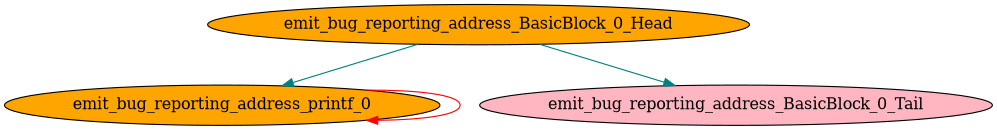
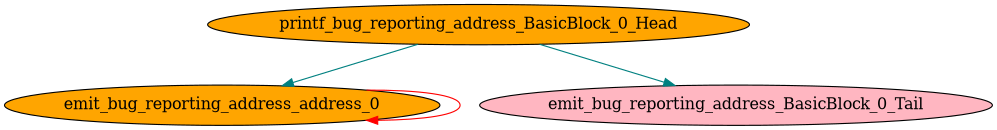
(479, 25) -> (479, 25)
(222, 105) -> (222, 105)
